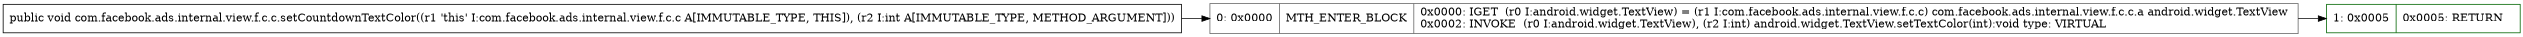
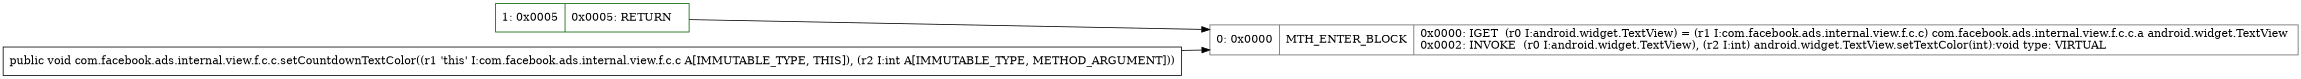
(2308, 19) -> (945, 25)
